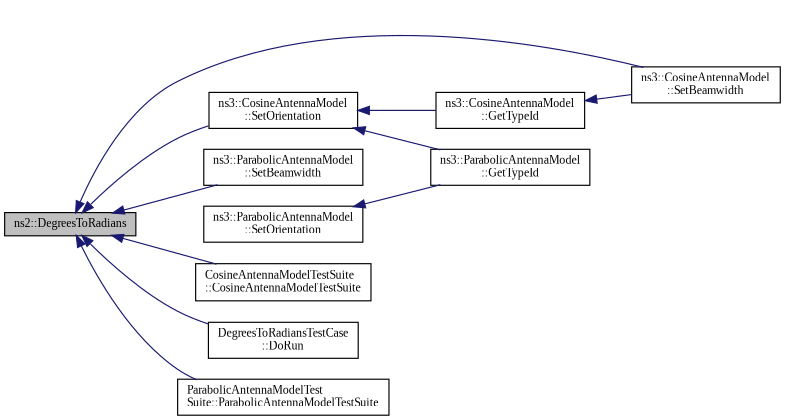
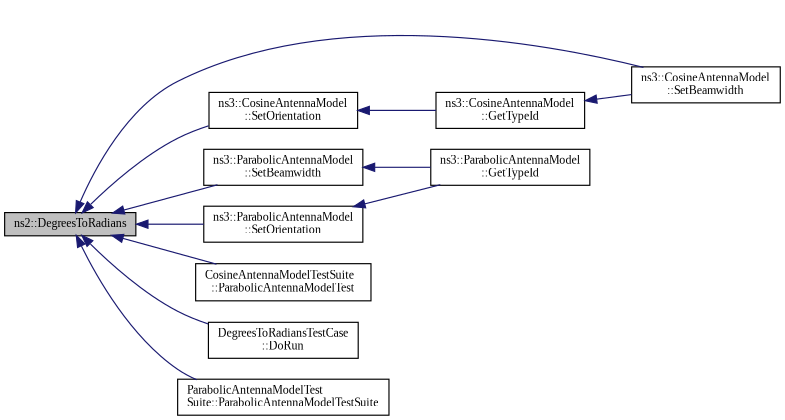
(403, 140) -> (403, 167)
none -> (176, 224)
(283, 282) -> (283, 282)
